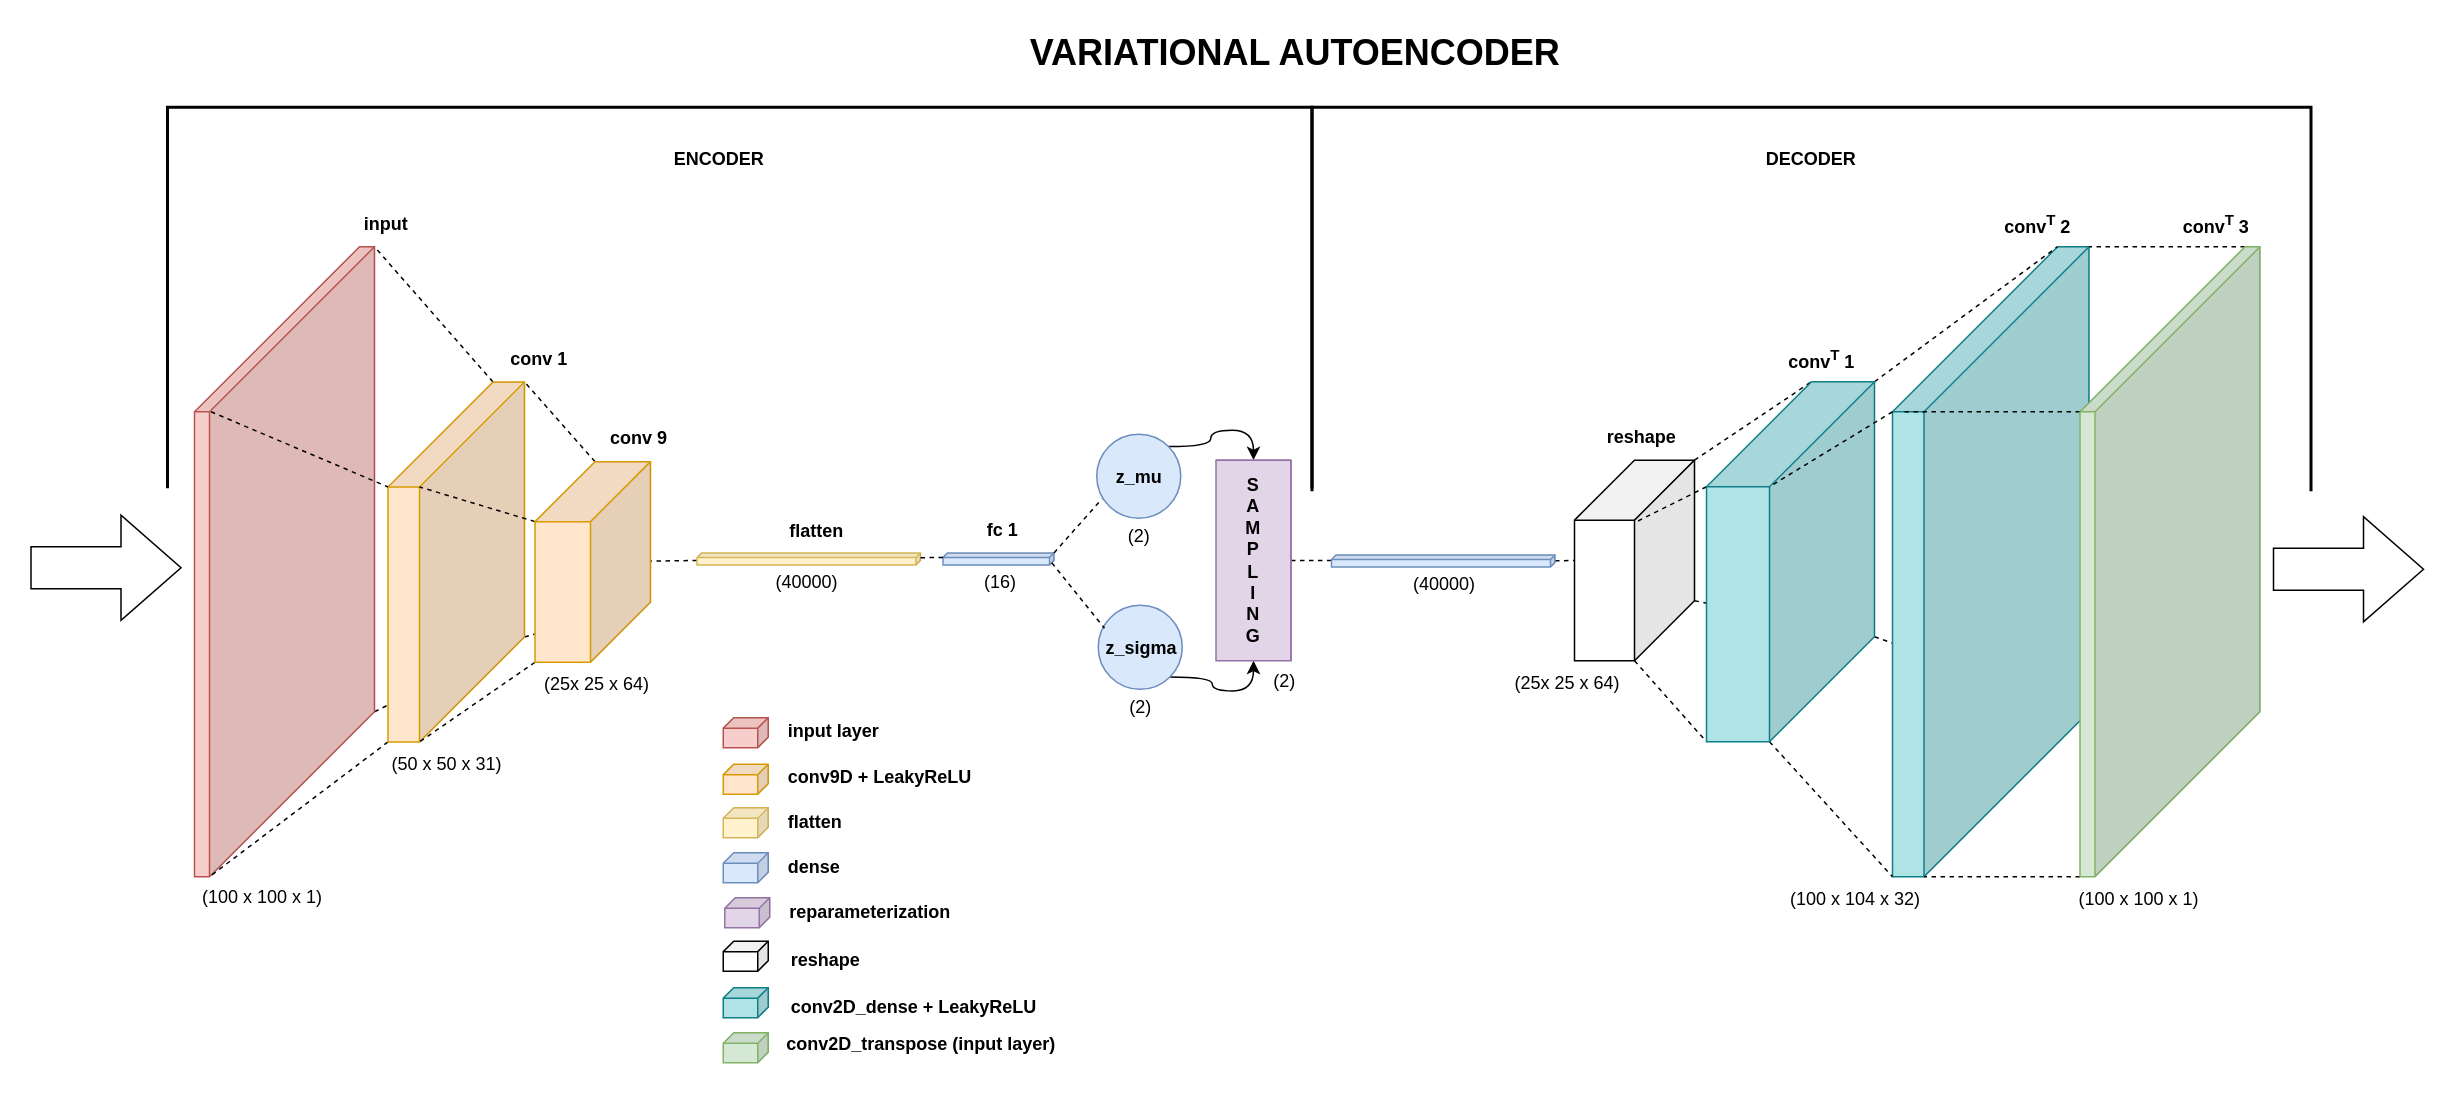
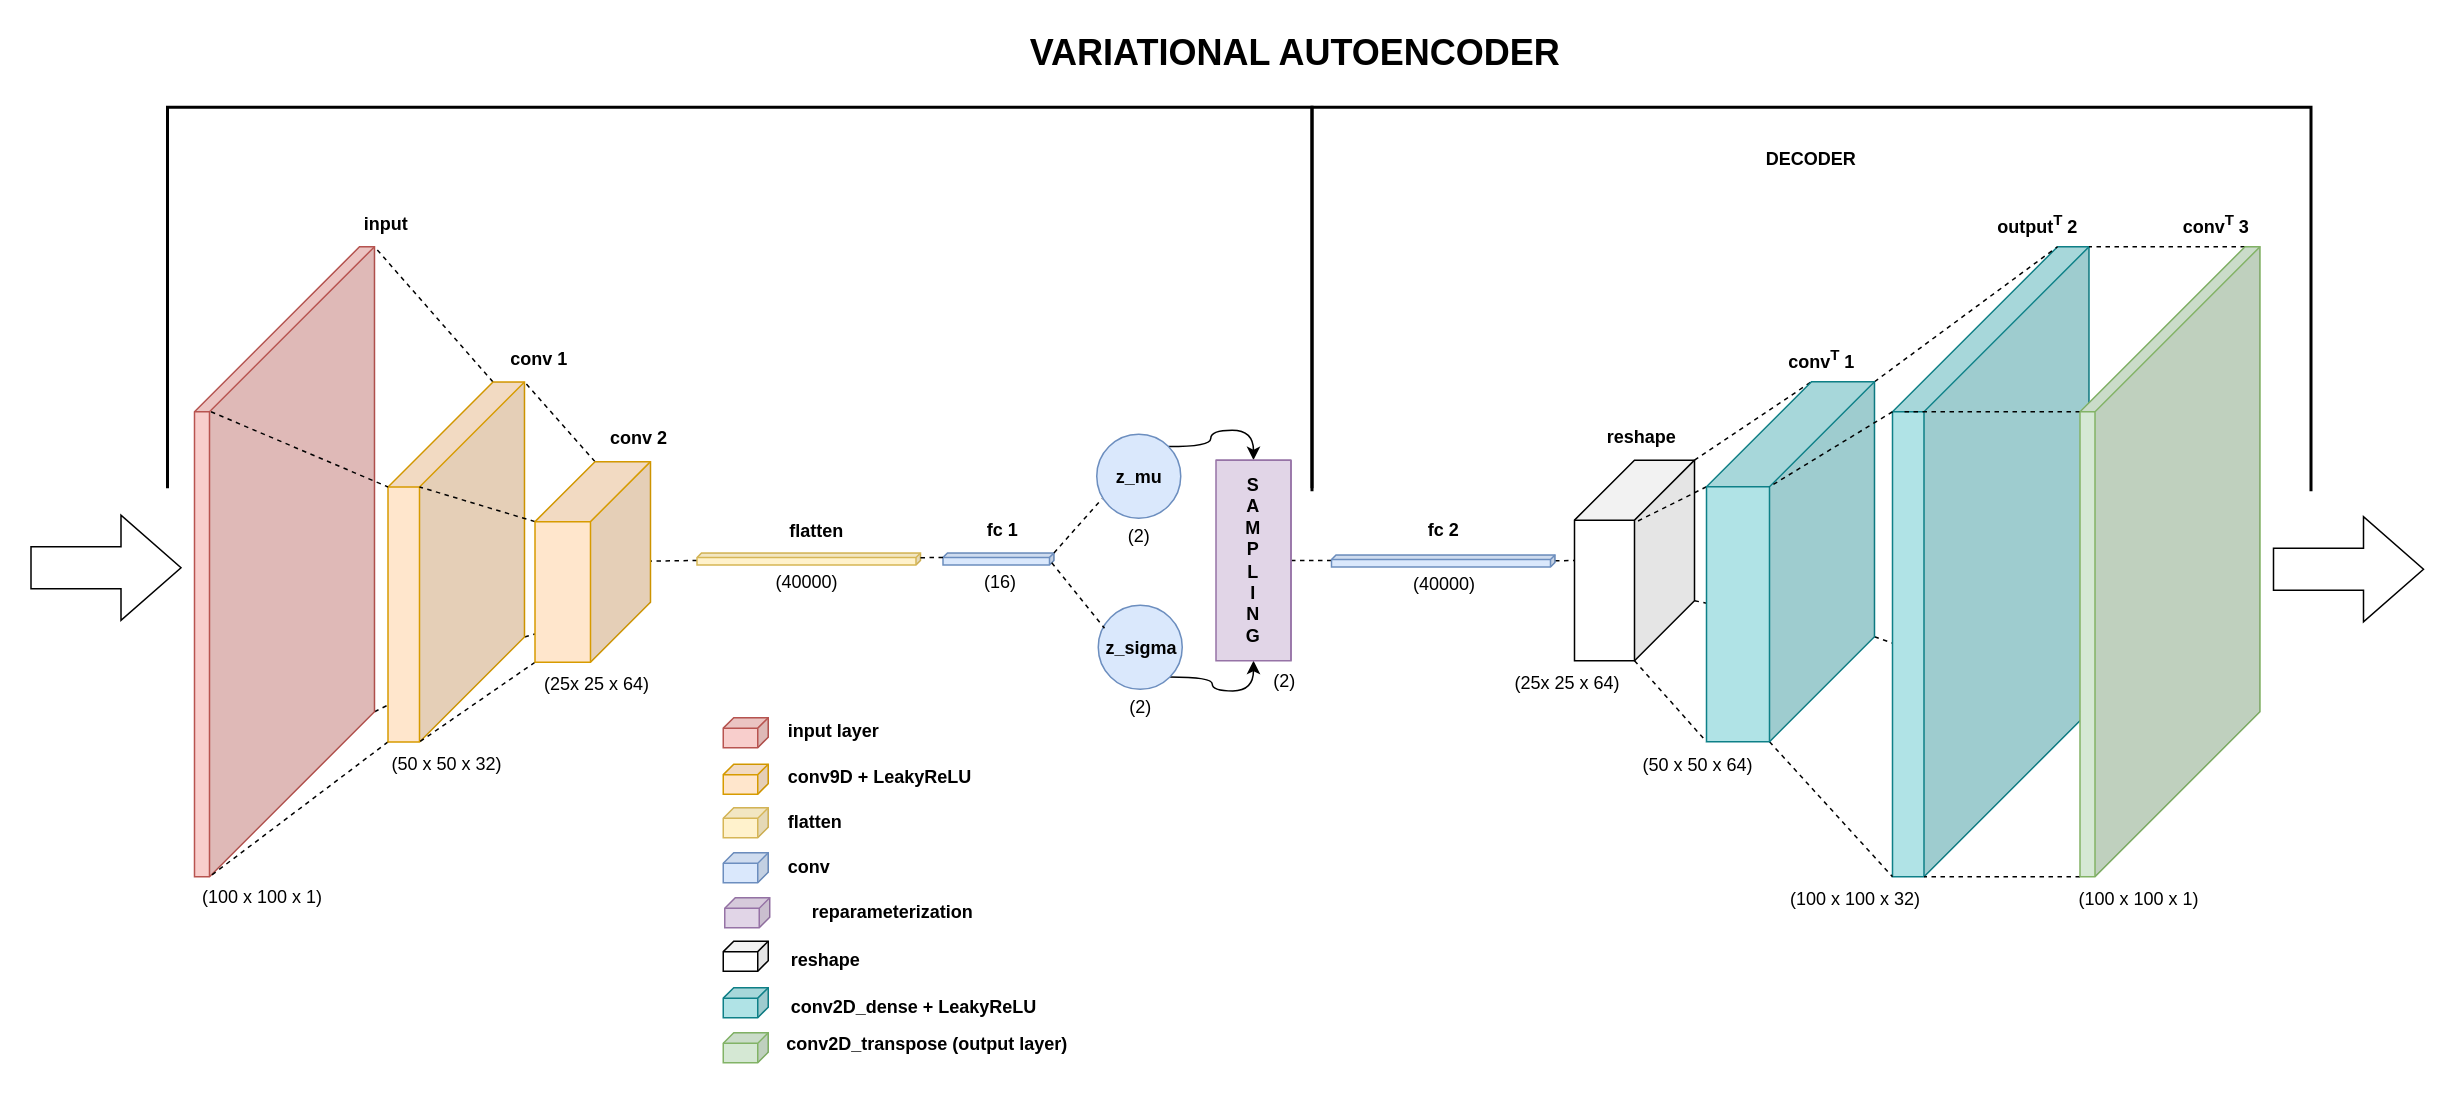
(719, 160) -> none
(2038, 224) -> (2038, 224)
(639, 439) -> (639, 439)
none -> (1444, 530)
(447, 764) -> (447, 764)
none -> (1698, 766)
(813, 868) -> (808, 868)
(1856, 899) -> (1856, 899)
(890, 913) -> (912, 913)
(929, 1045) -> (936, 1045)
